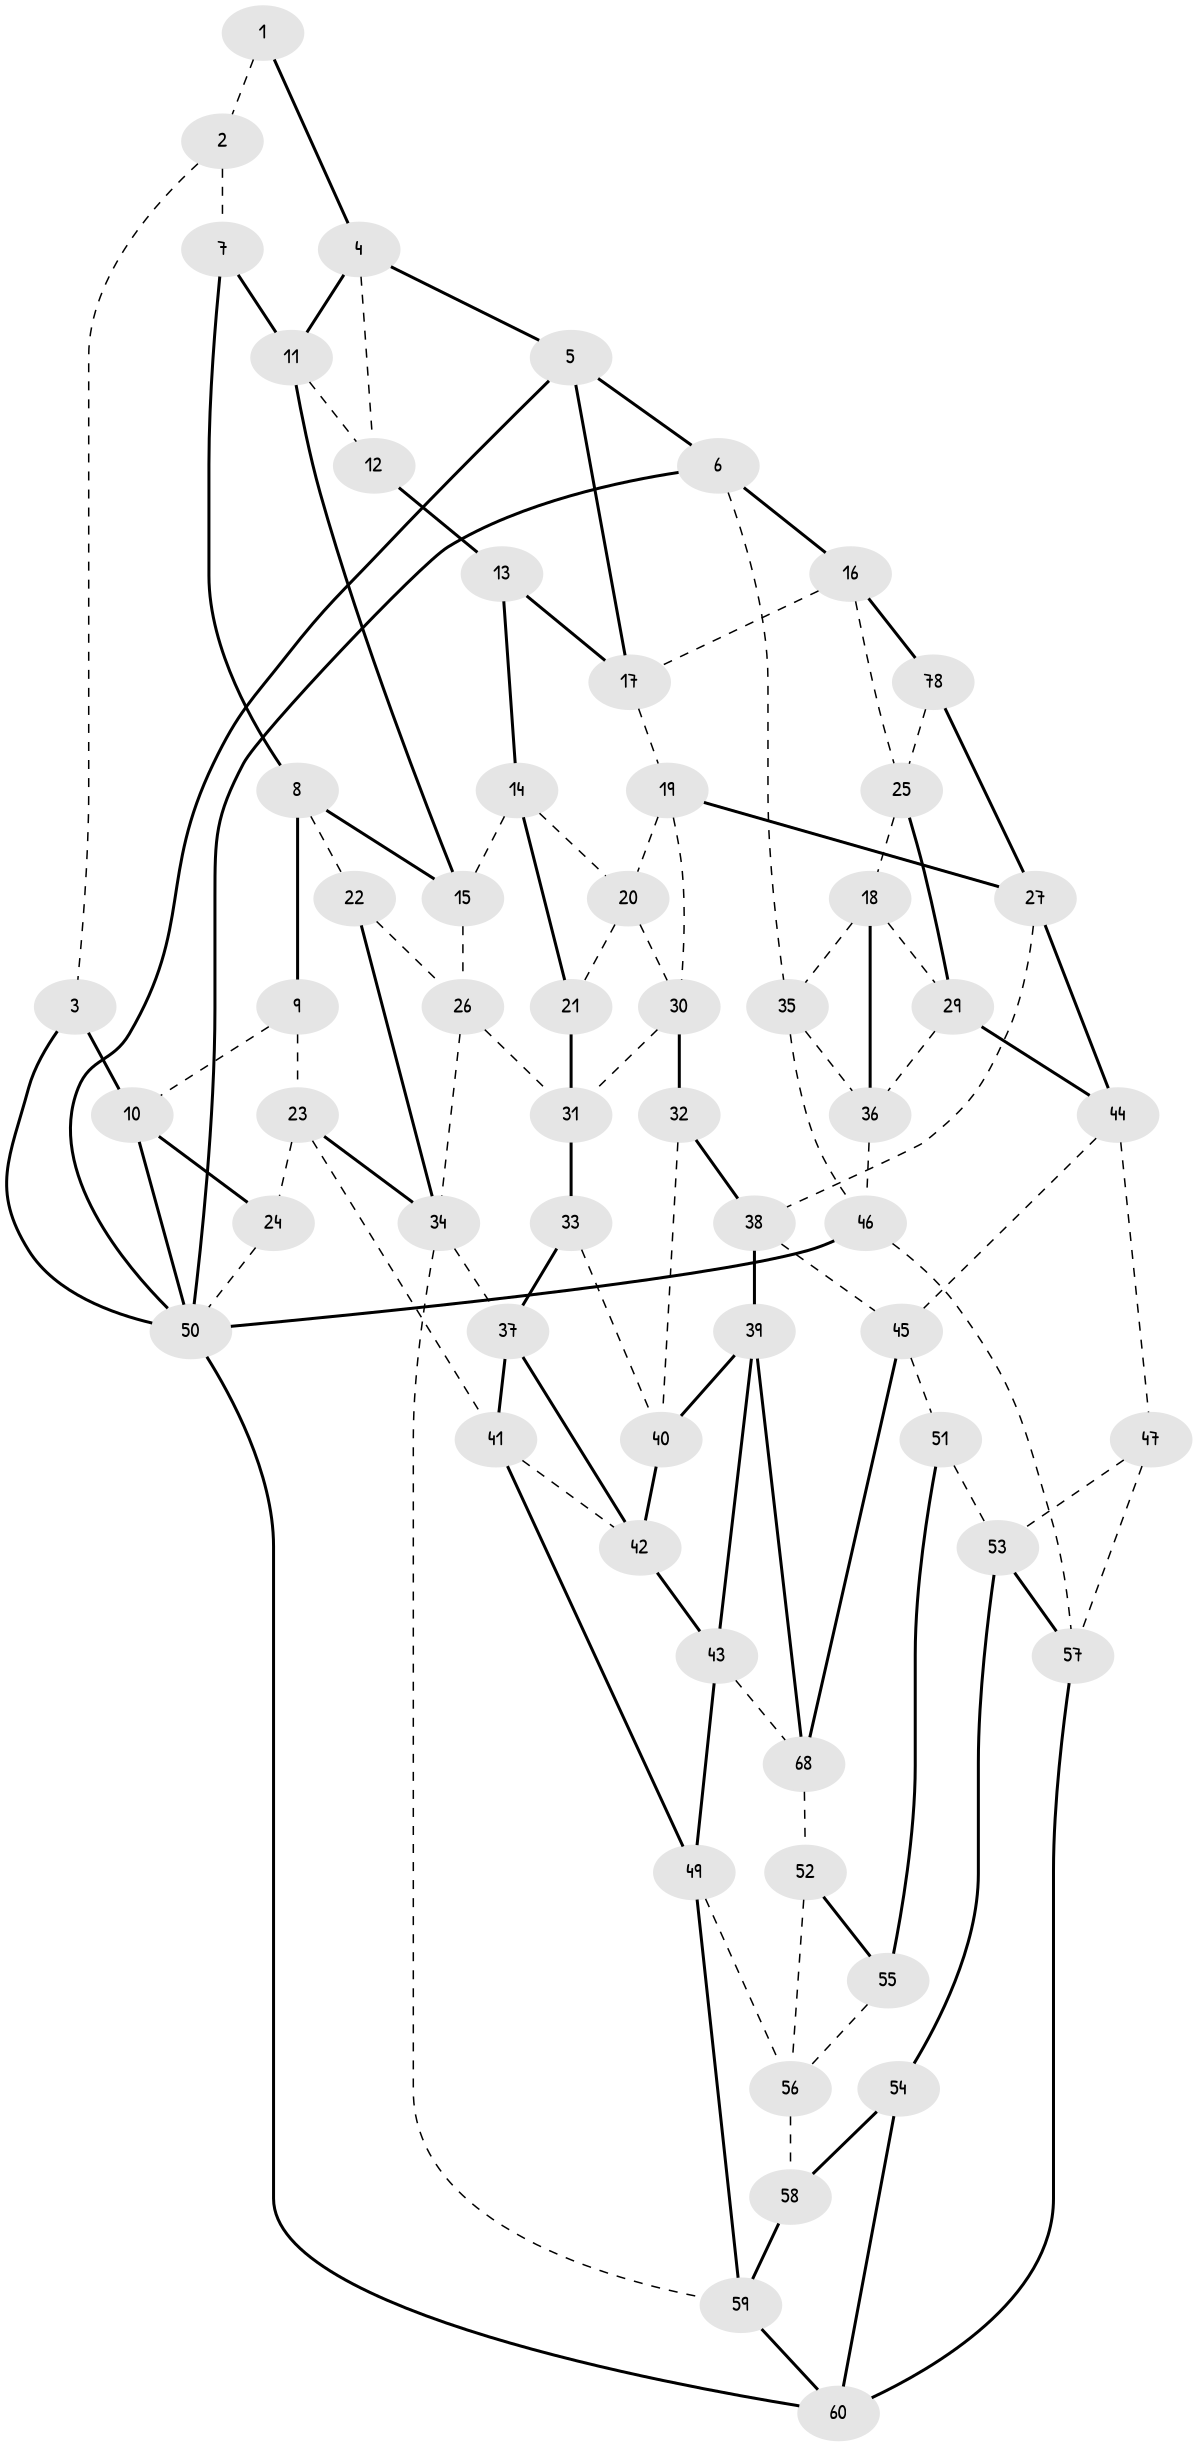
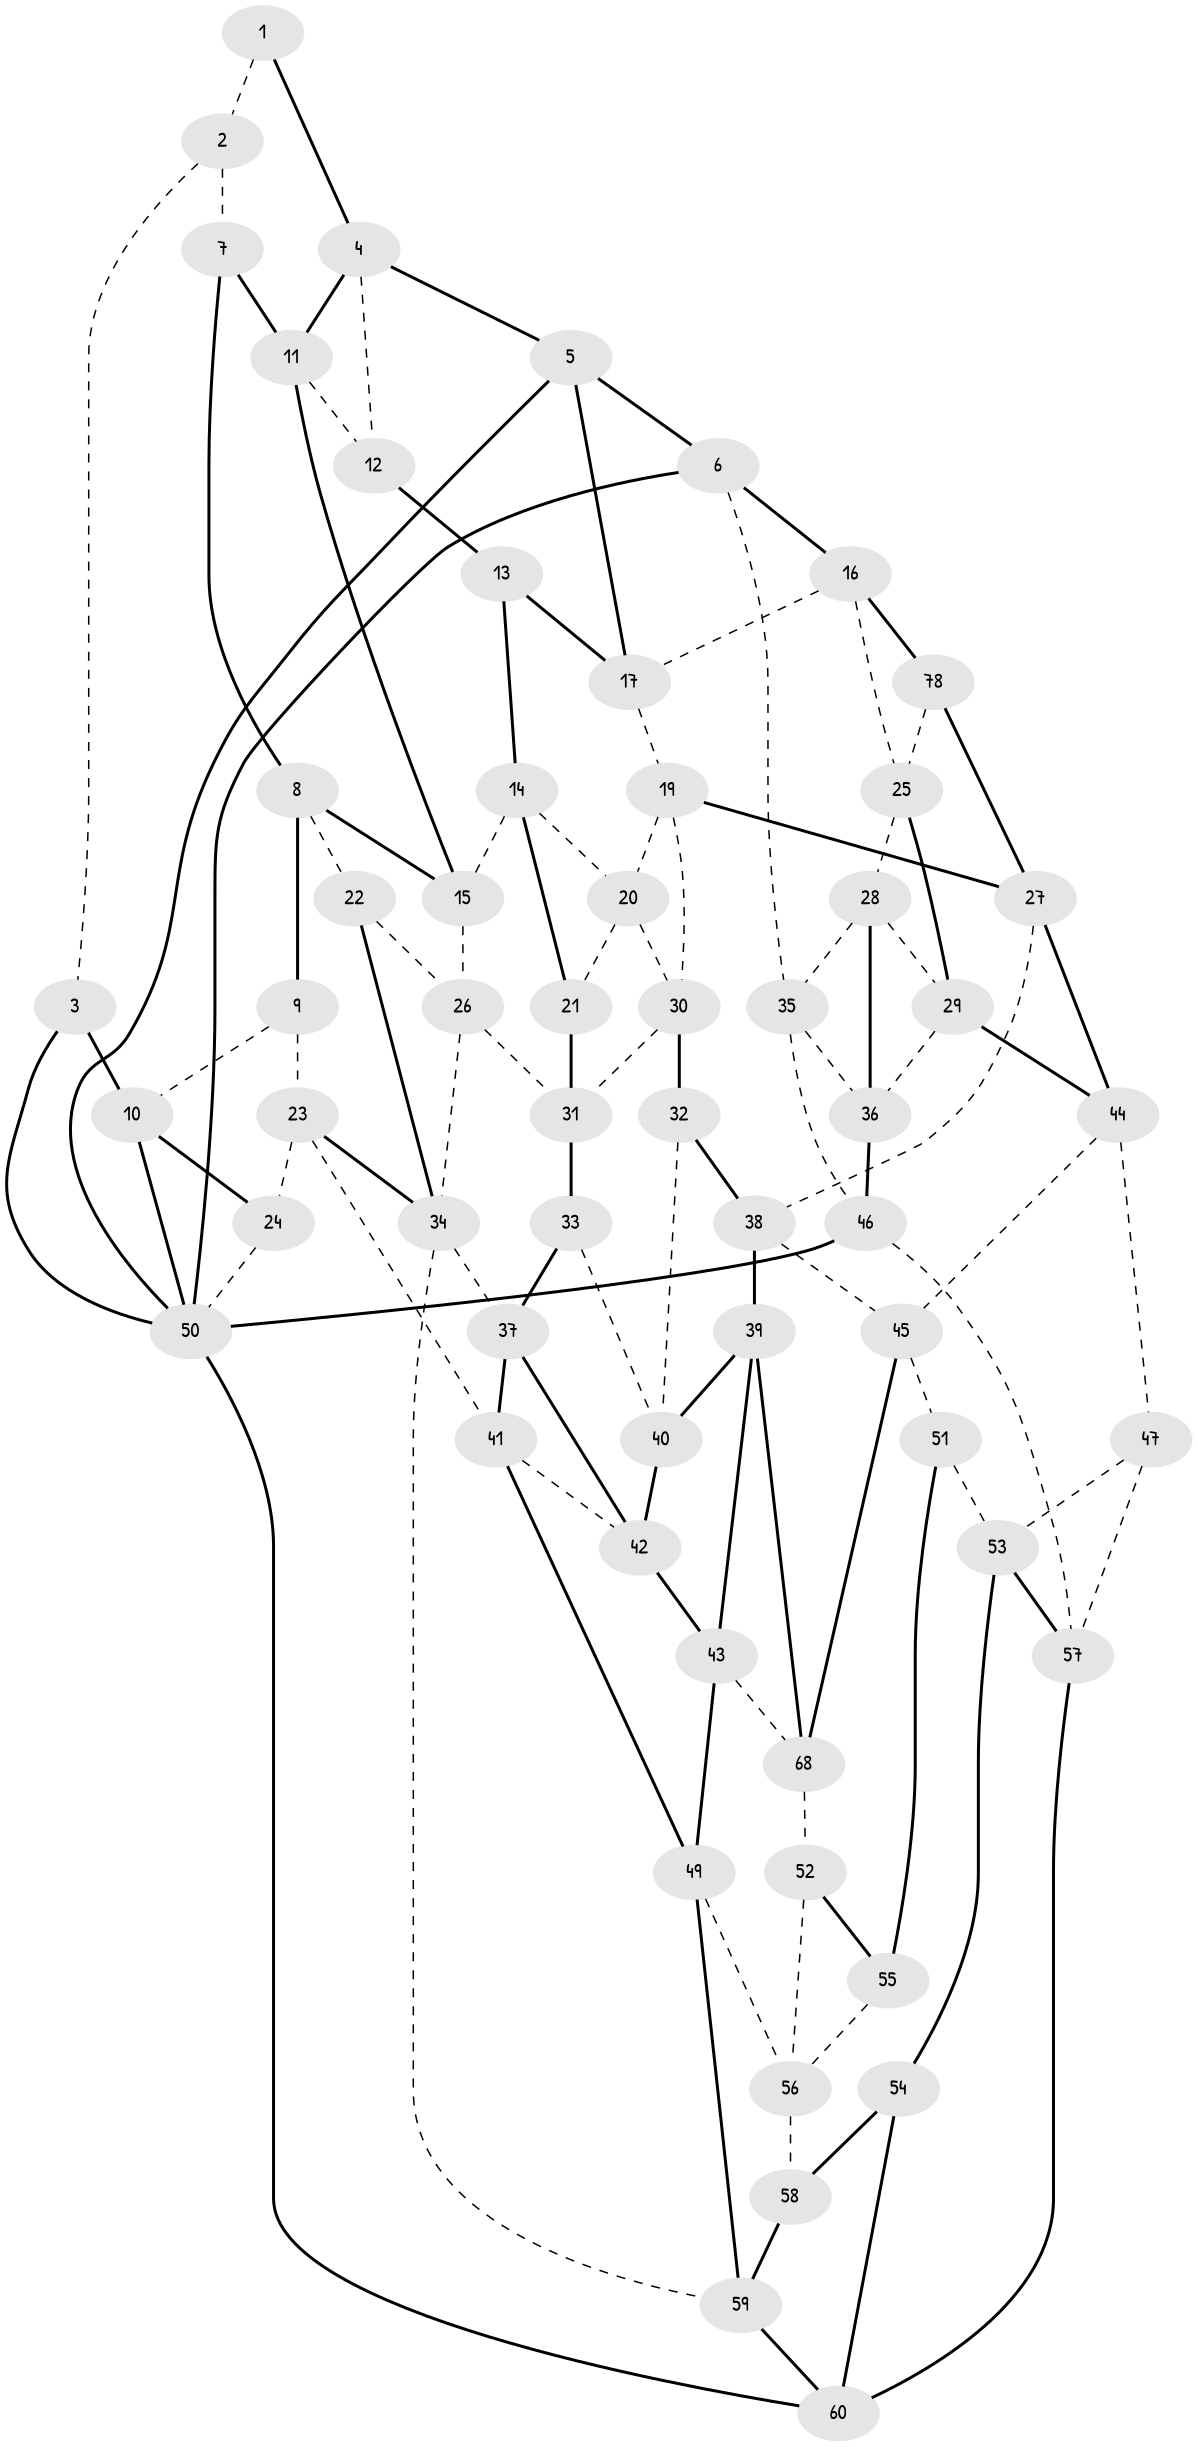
(870, 899) -> (870, 899)
(868, 1159) -> (868, 1159)
